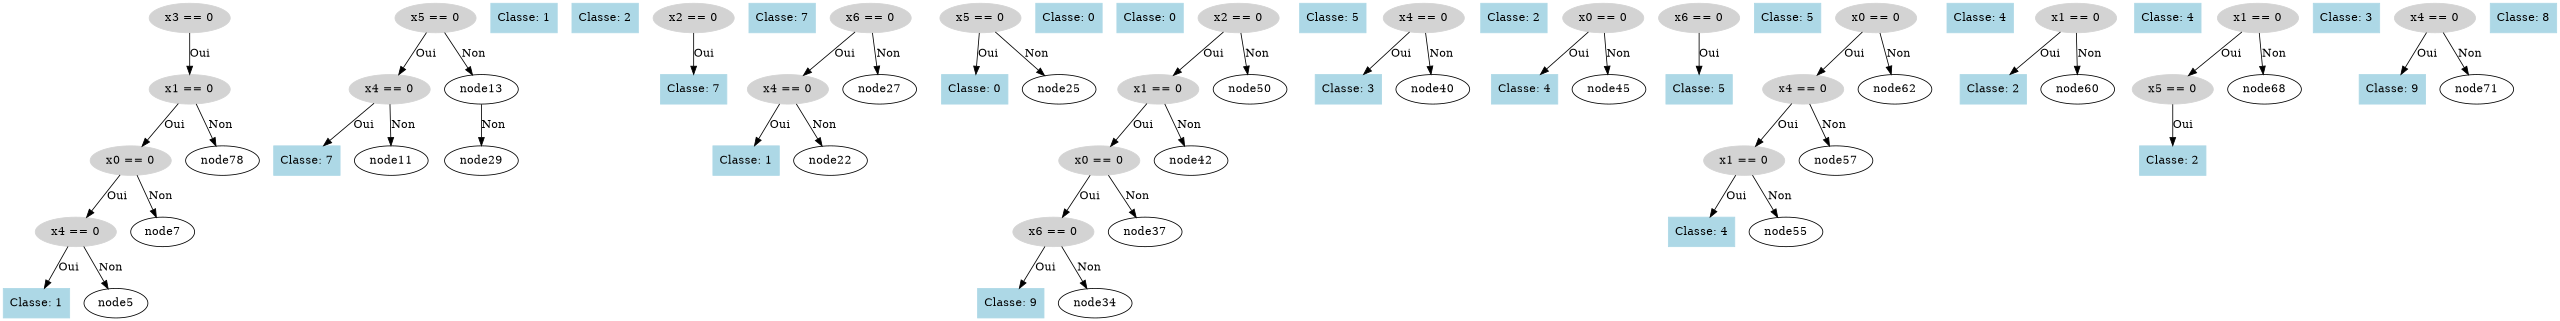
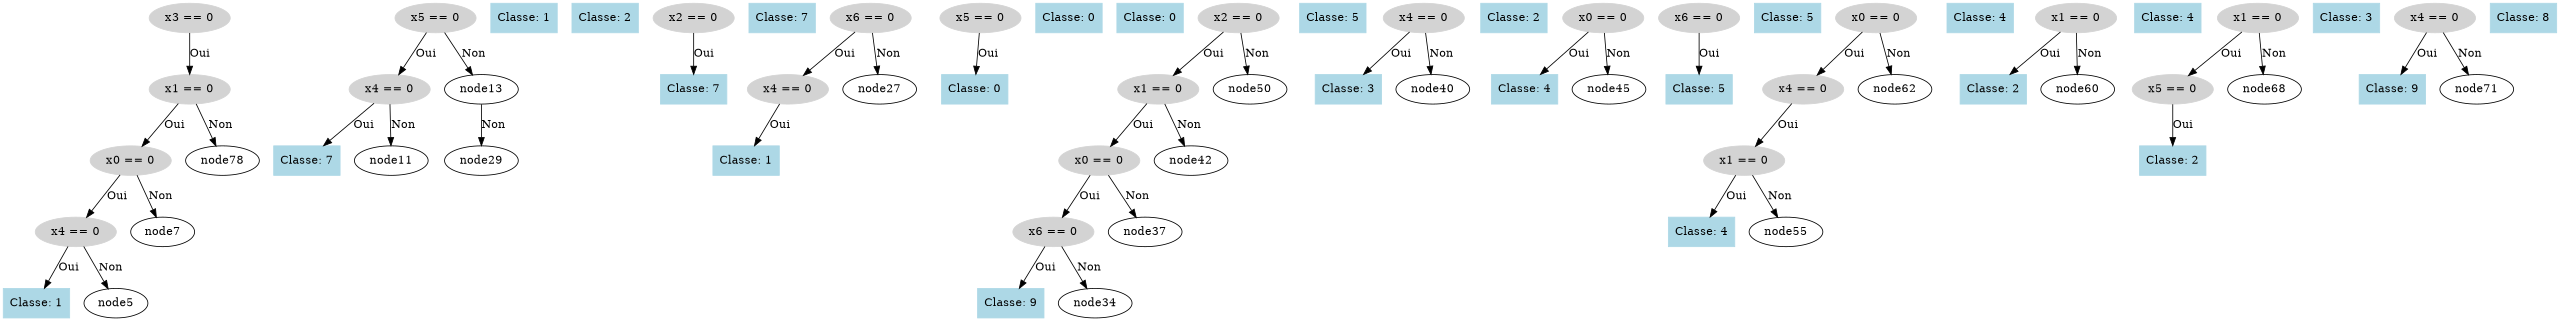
(1059, 89) -> none
(831, 161) -> none
(1836, 161) -> none
